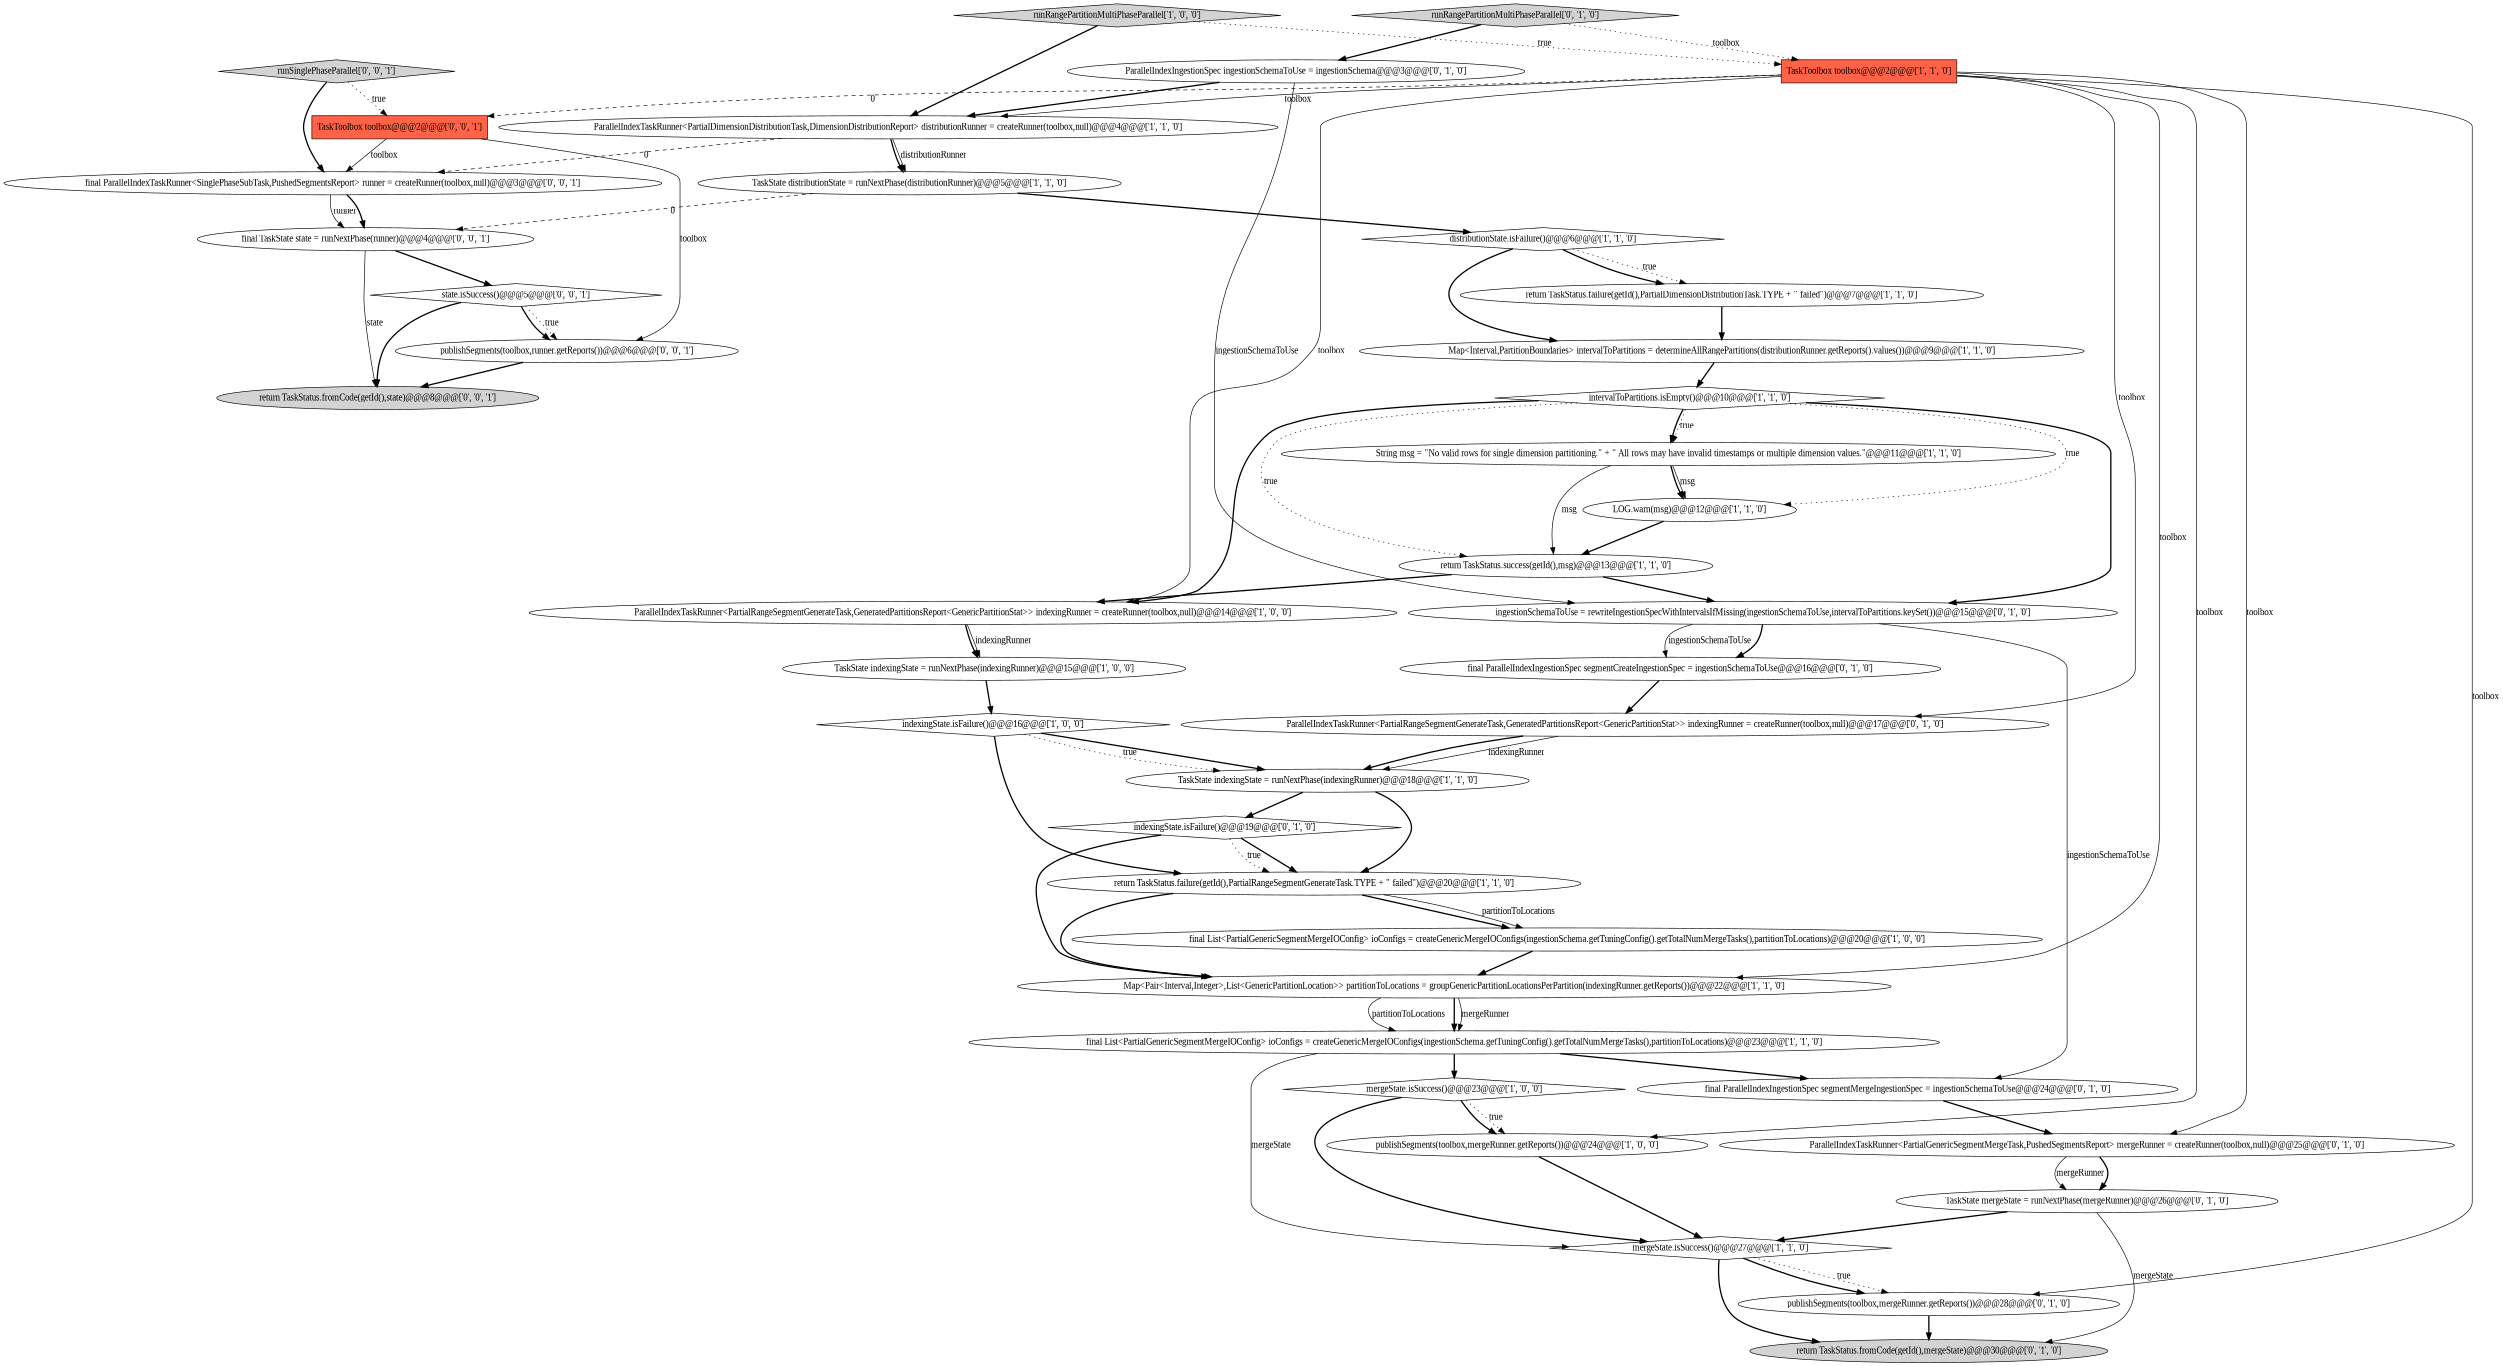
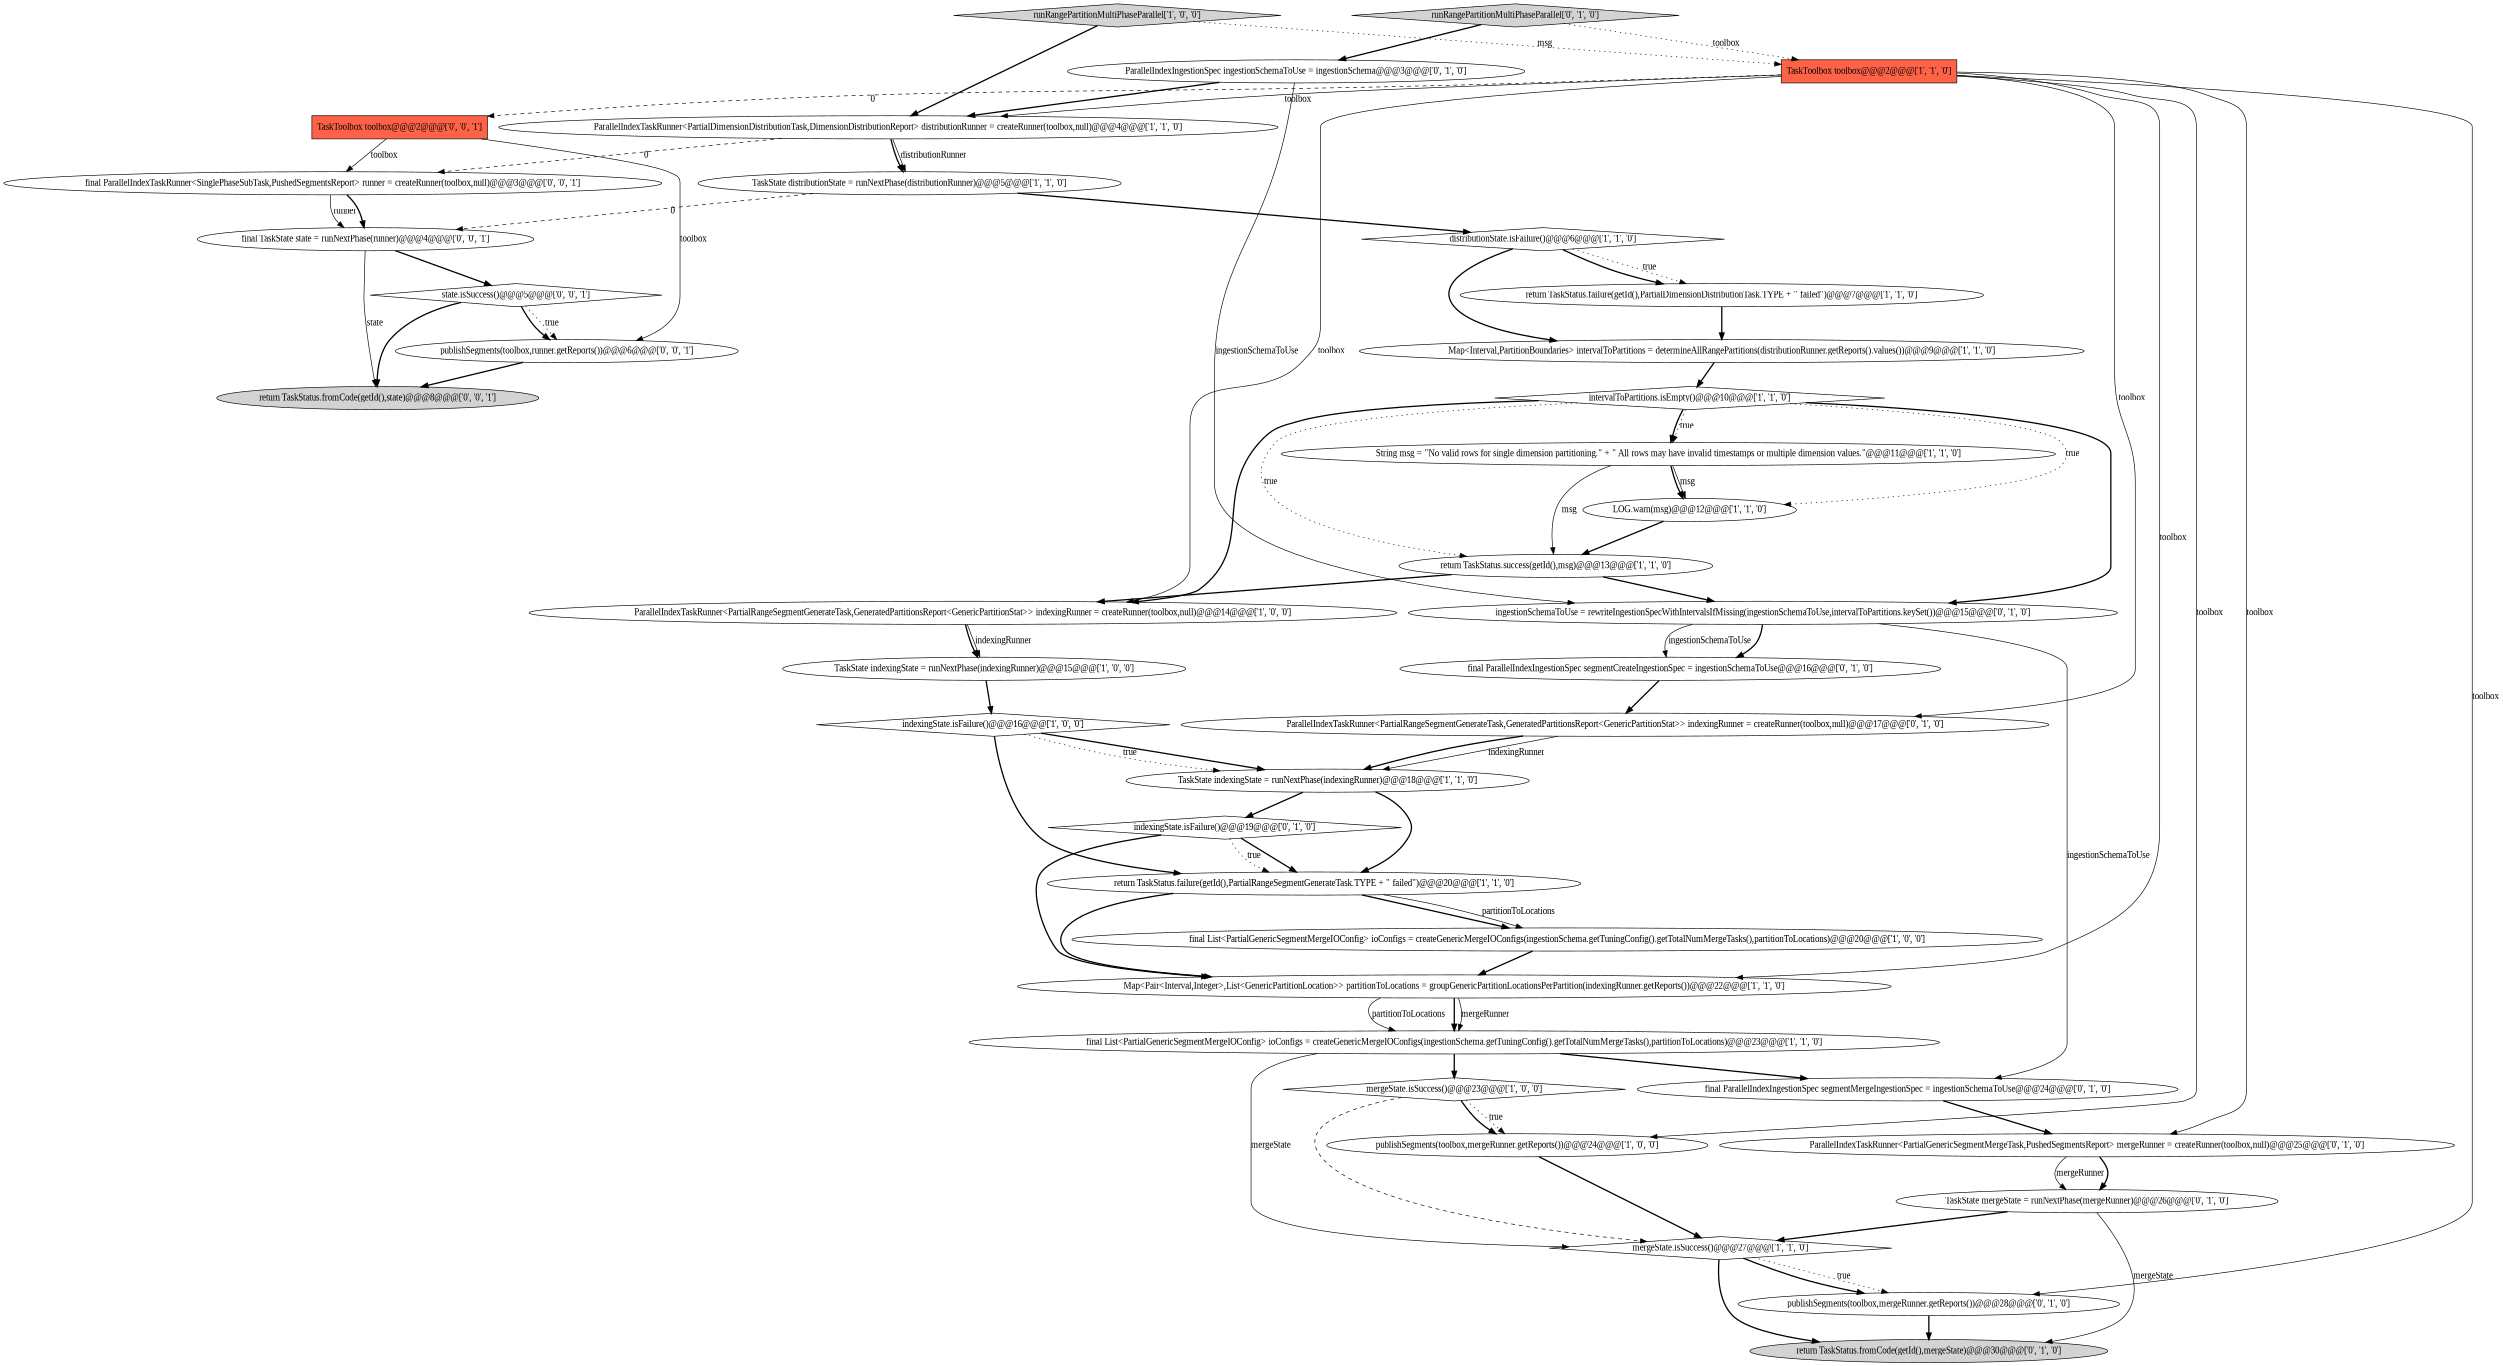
(1545, 43) -> (1545, 43)
(337, 71) -> none
(1417, 1204) -> (1417, 1204)
